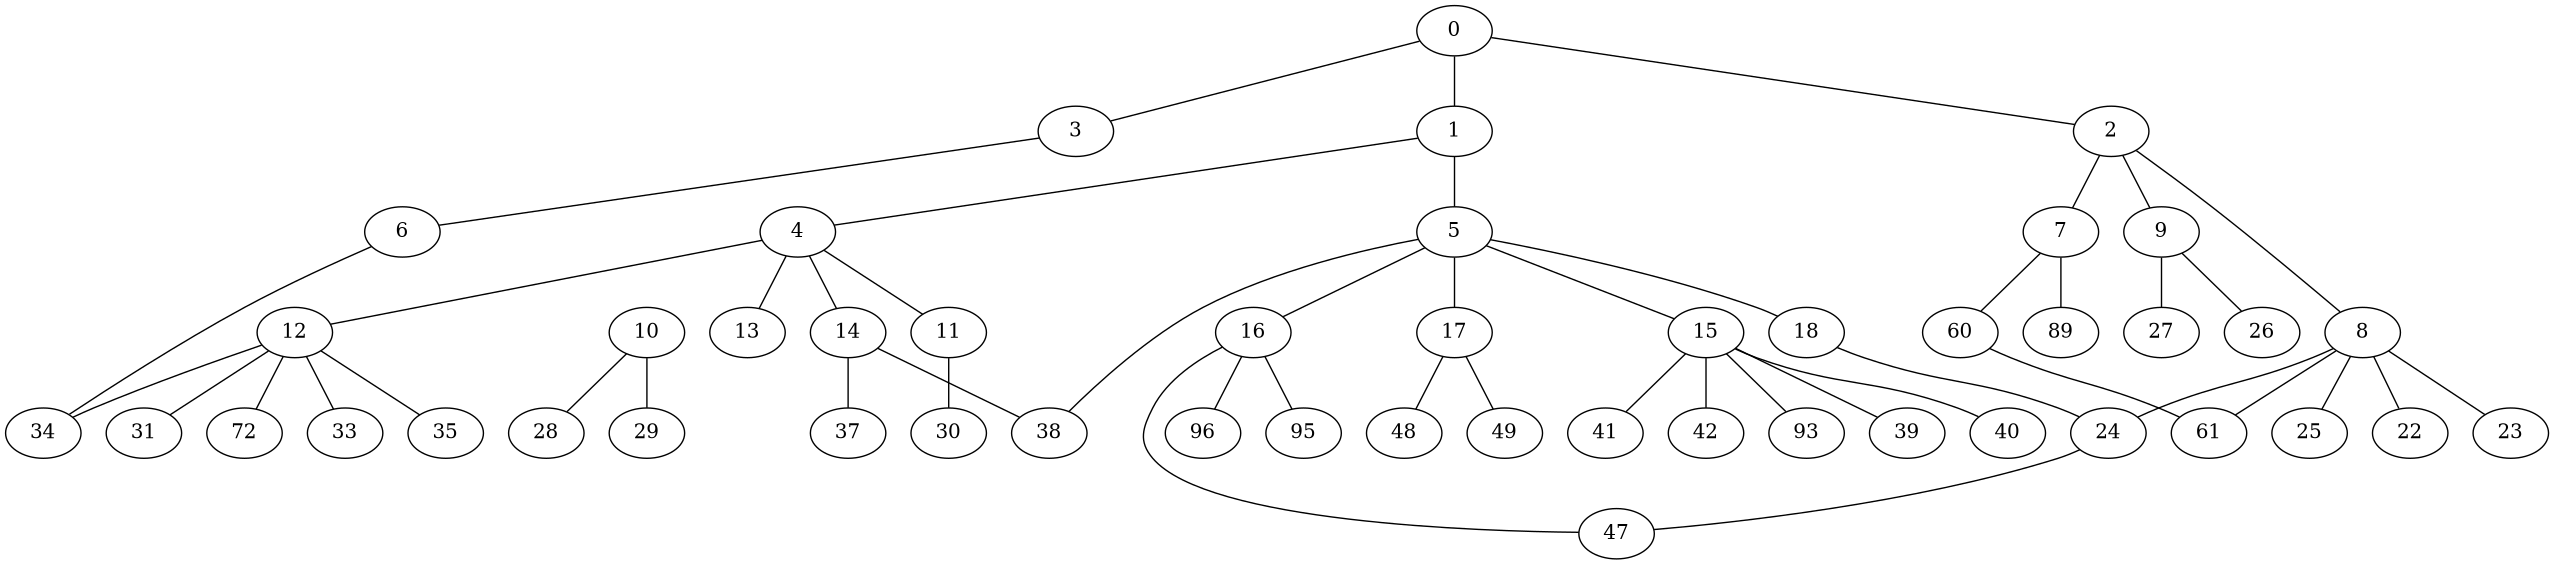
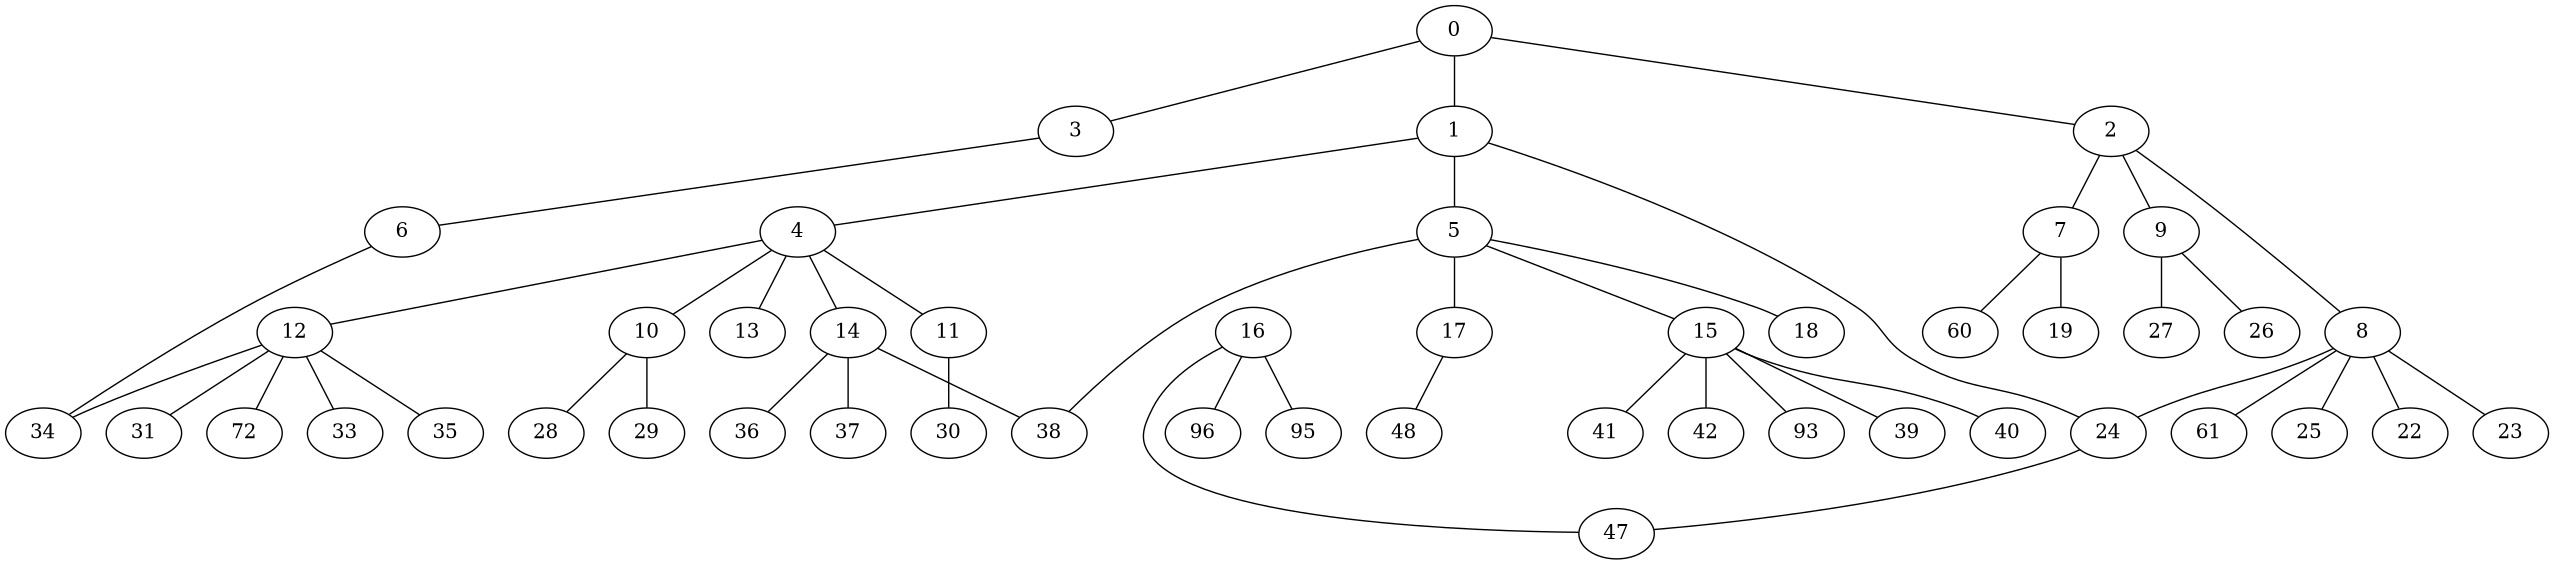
none -> (722, 282)
(1354, 282) -> none
(2061, 333) -> (2061, 333)
(1958, 382) -> (1792, 269)
(2085, 383) -> none
none -> (748, 433)
(1505, 433) -> none
